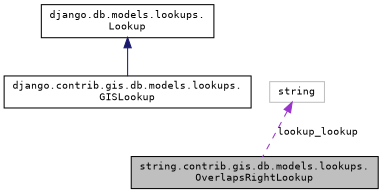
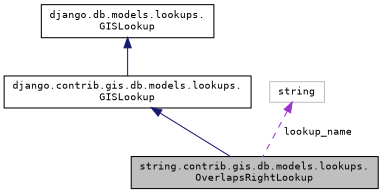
(128, 21) -> (128, 21)
(315, 132) -> (315, 132)
none -> (196, 135)
